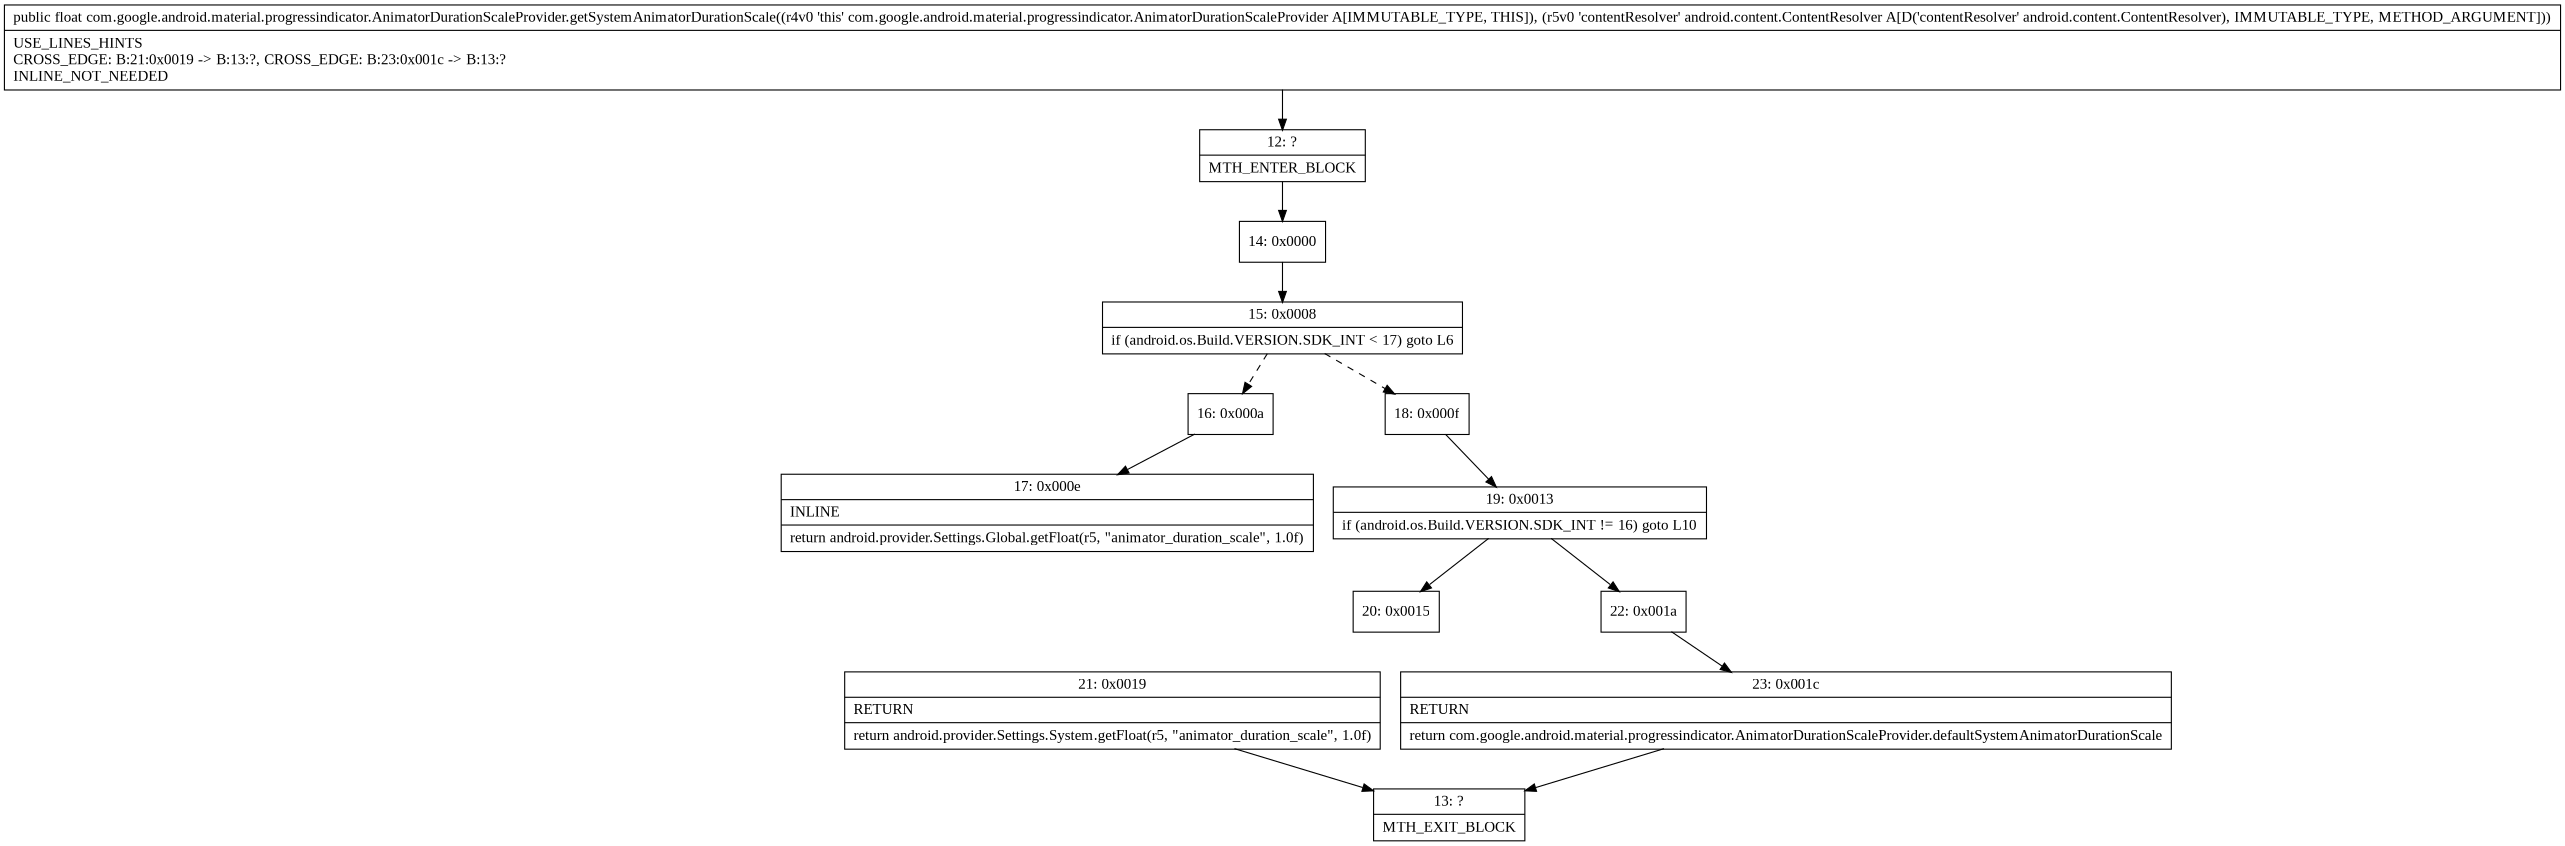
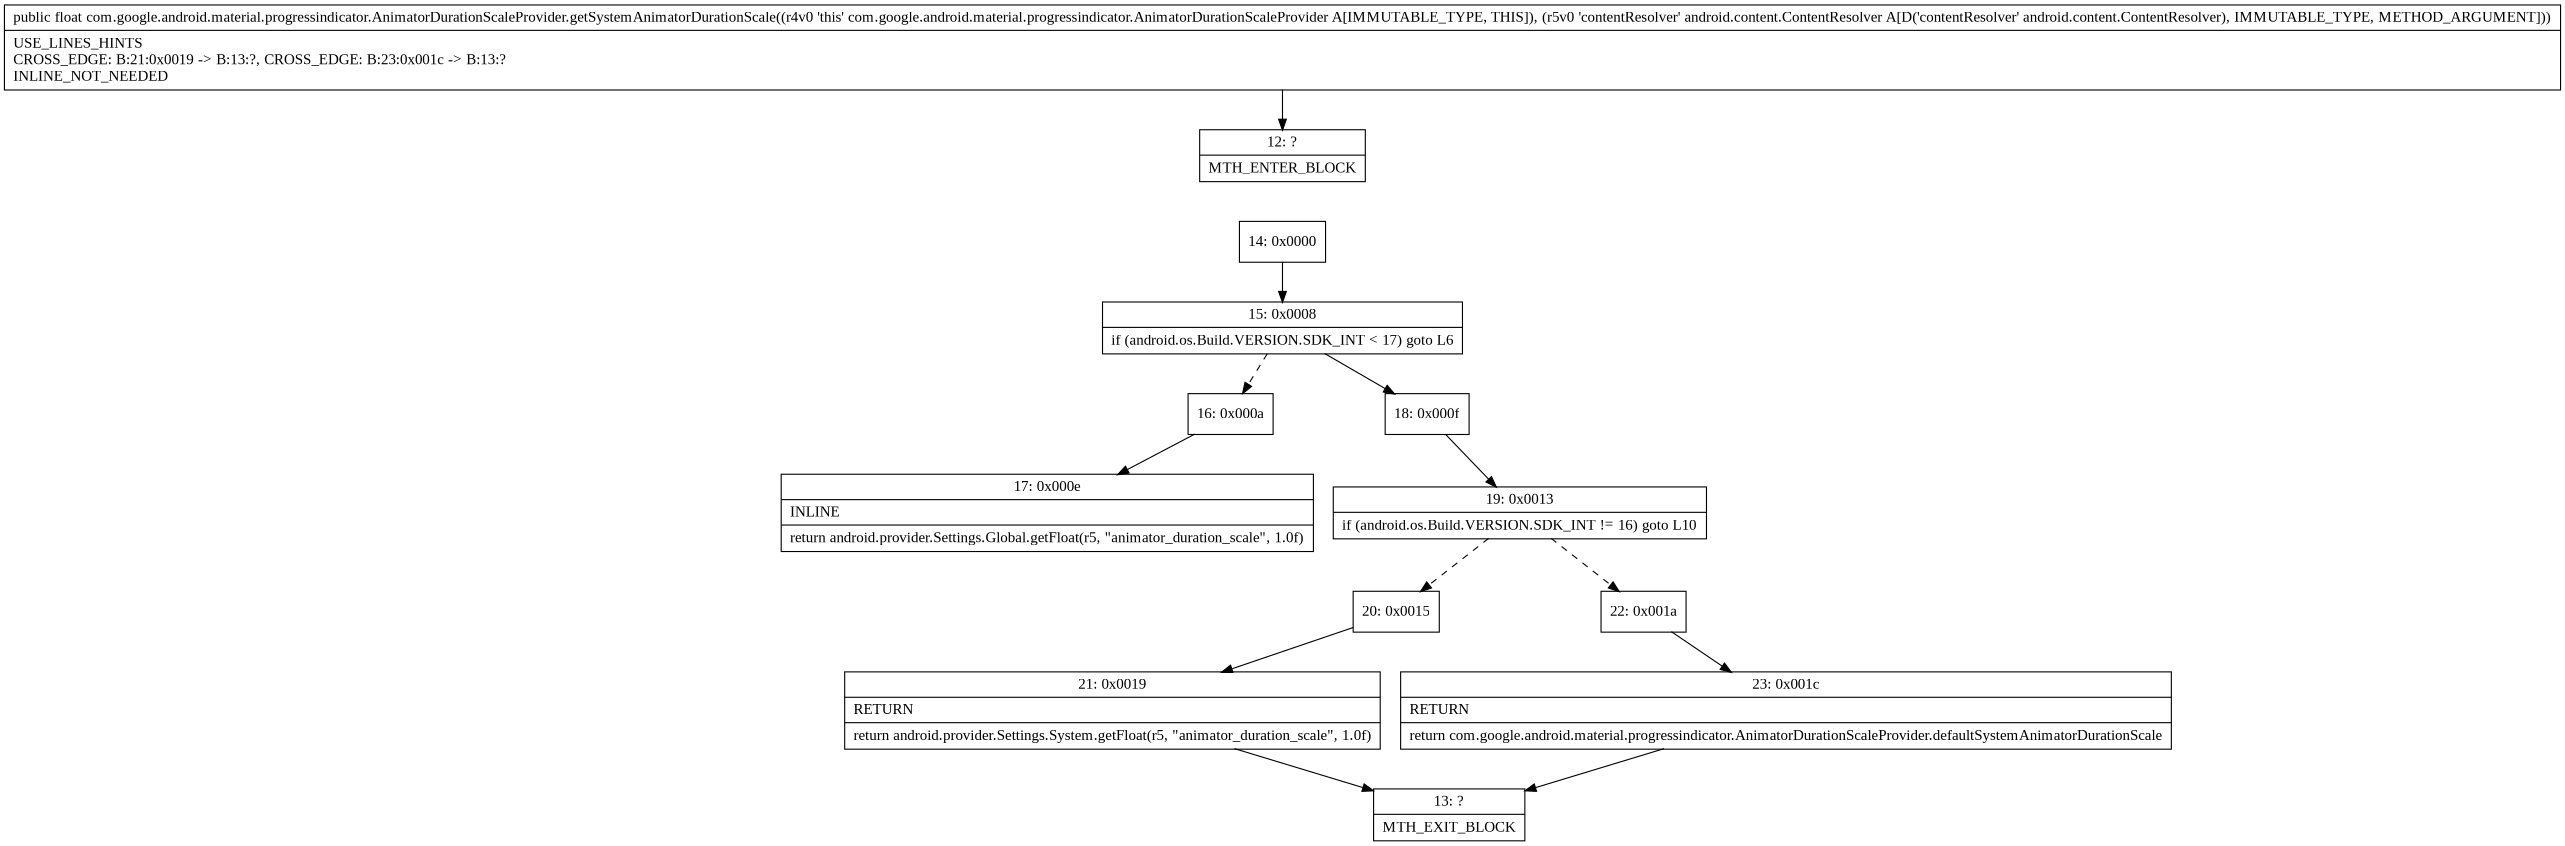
(1282, 196) -> none
(1355, 371) -> (1355, 371)
(1459, 561) -> (1459, 561)
(1581, 561) -> (1581, 561)
none -> (1293, 648)
